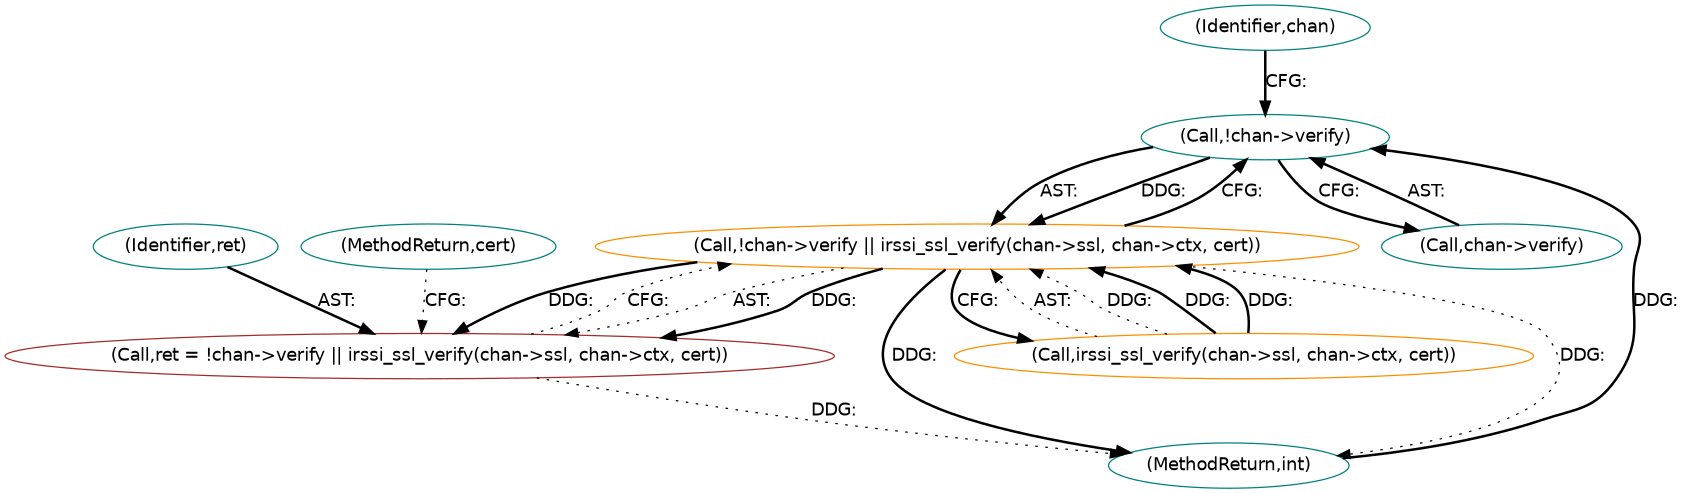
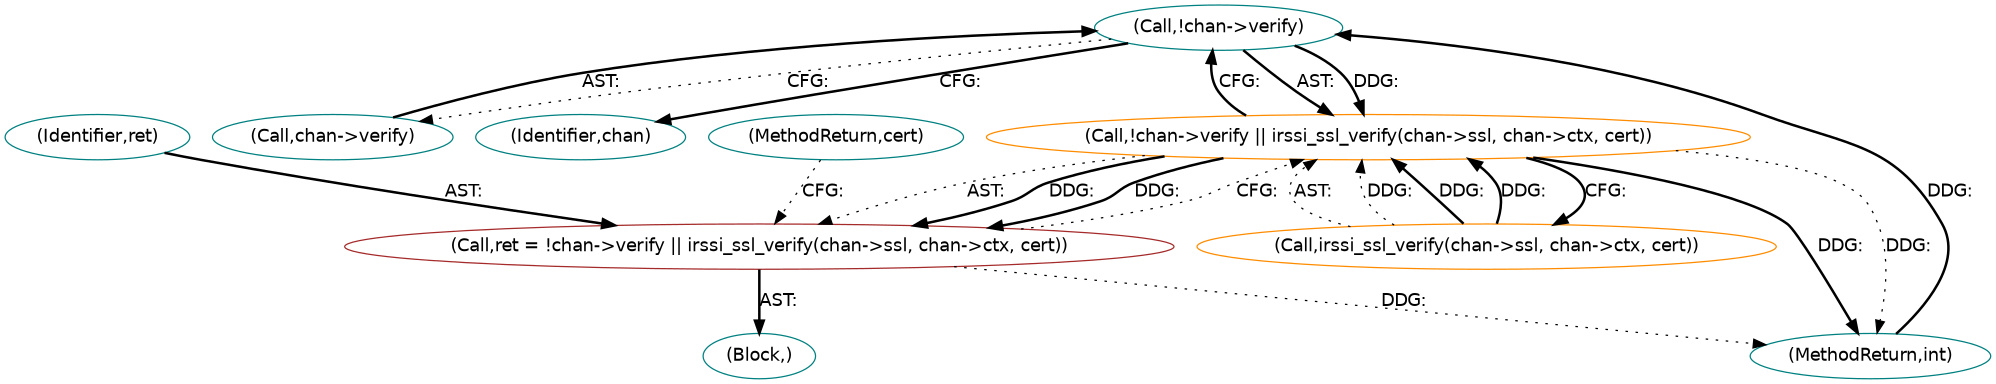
(1265, 76) -> (899, 81)
(1333, 208) -> (771, 75)
none -> (759, 356)
